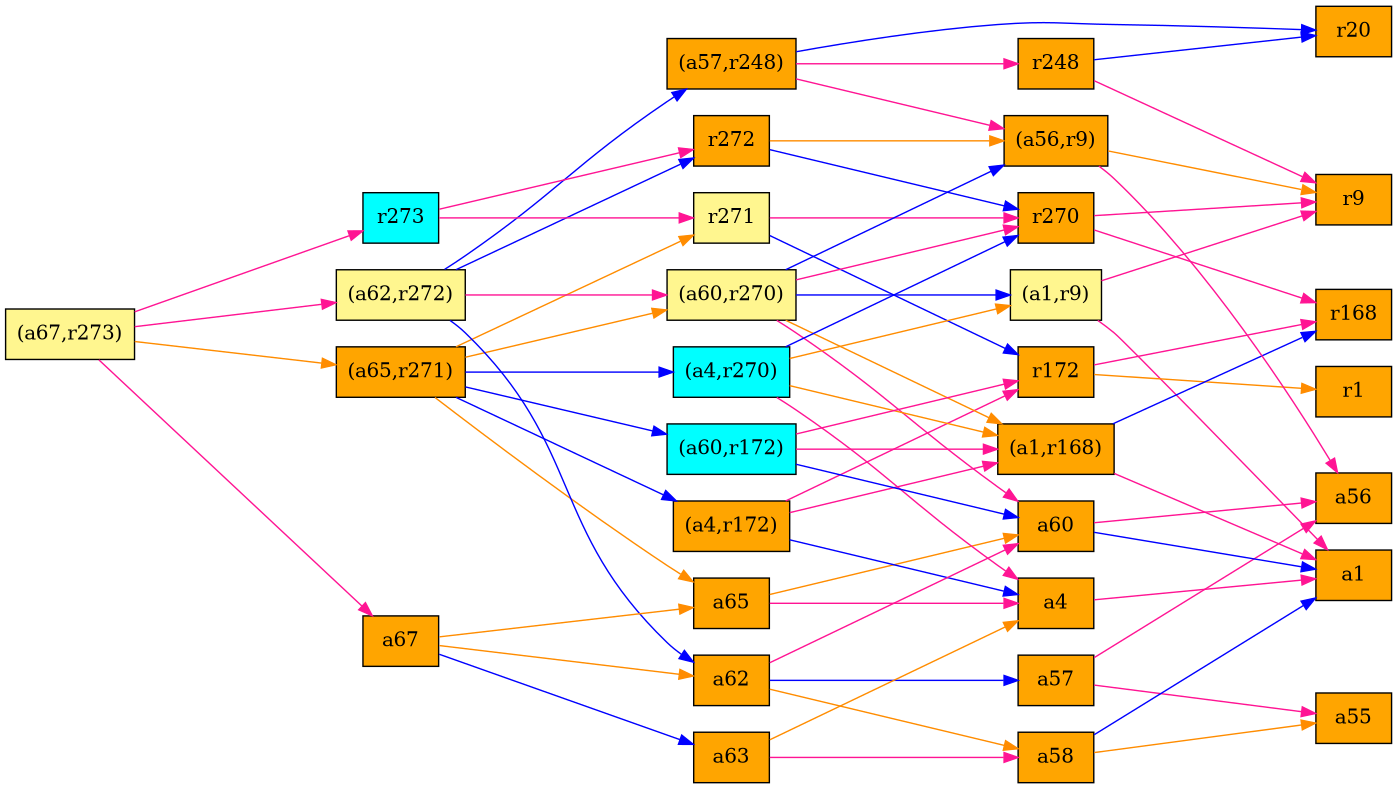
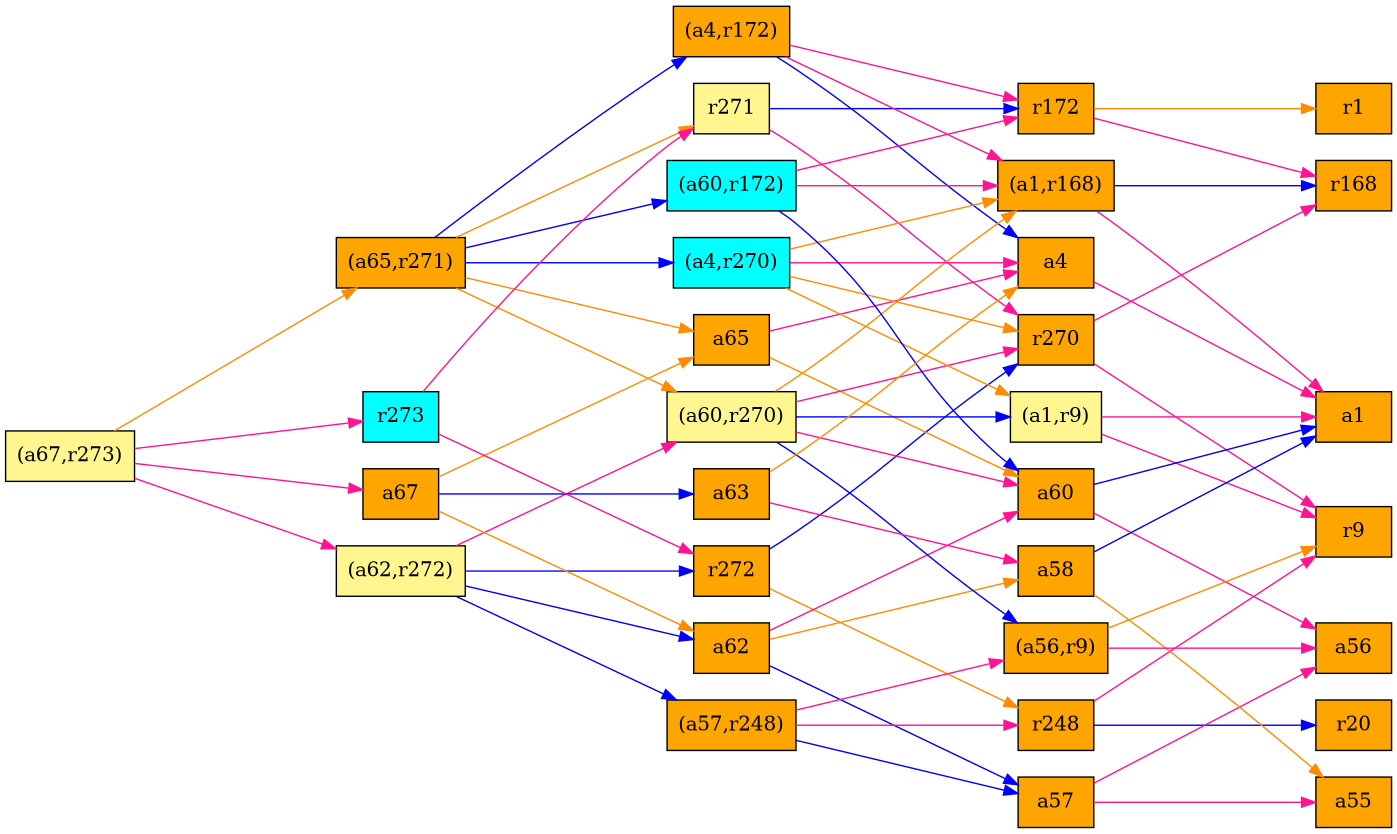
(1048, 23) -> (900, 765)
(880, 141) -> (888, 645)
(912, 286) -> (913, 306)
